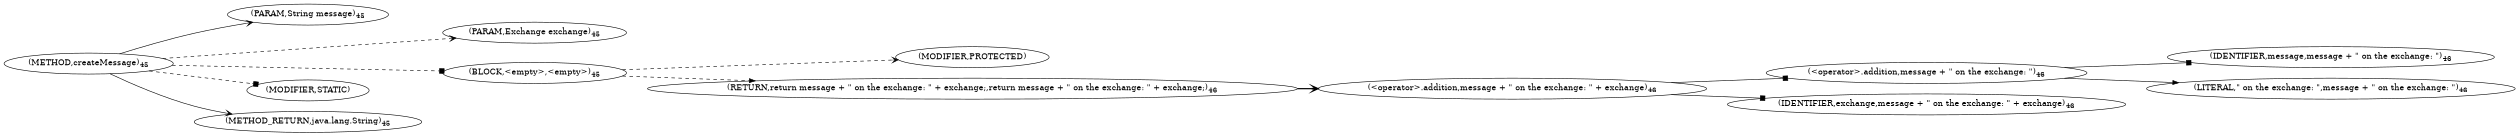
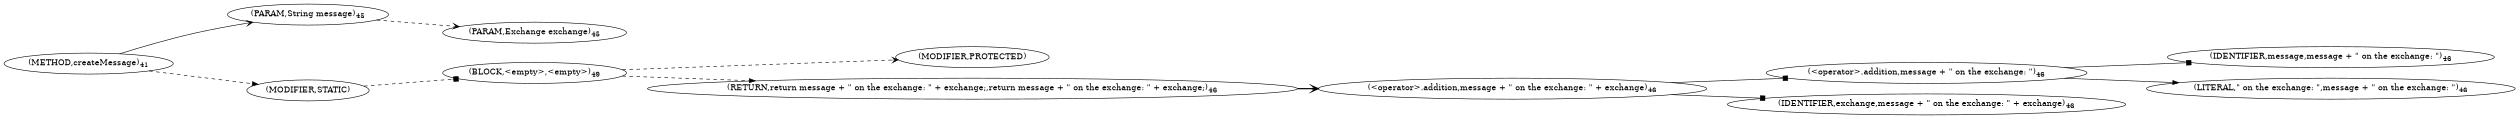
(306, 48) -> (415, 23)
(144, 63) -> (144, 63)
(305, 68) -> (408, 83)
(596, 72) -> (596, 72)
(201, 77) -> (201, 77)
(308, 122) -> none
